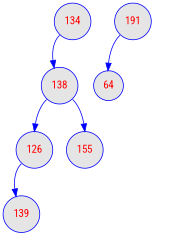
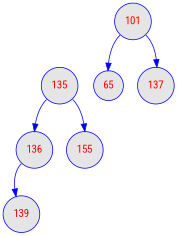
(73, 21) -> none
(133, 21) -> (133, 21)
(60, 86) -> (60, 86)
(109, 86) -> (109, 86)
none -> (156, 86)
(34, 150) -> (34, 150)
